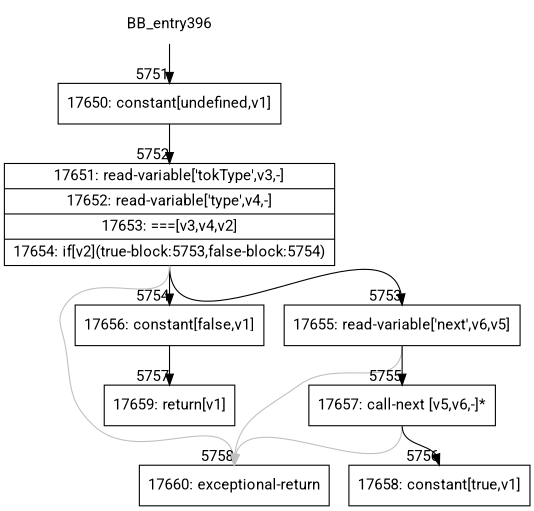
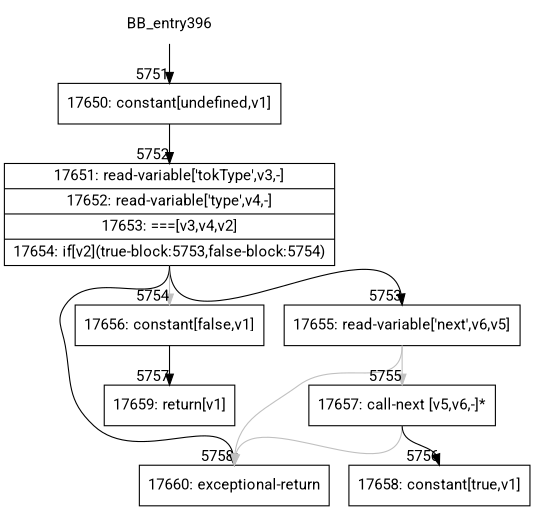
(170, 286) -> (170, 286)
(402, 367) -> (402, 367)
(70, 382) -> (70, 382)
